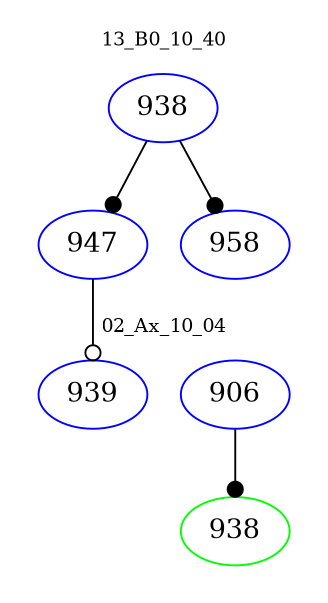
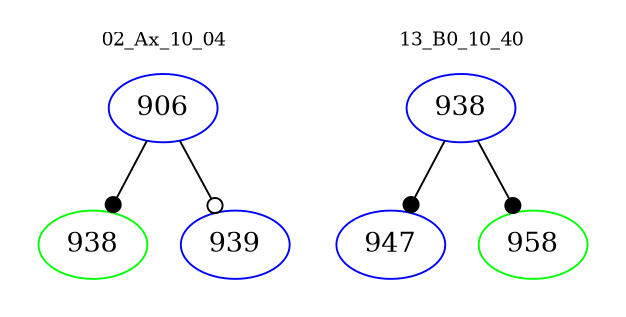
(235, 245) -> (533, 245)
(93, 322) -> (196, 170)
